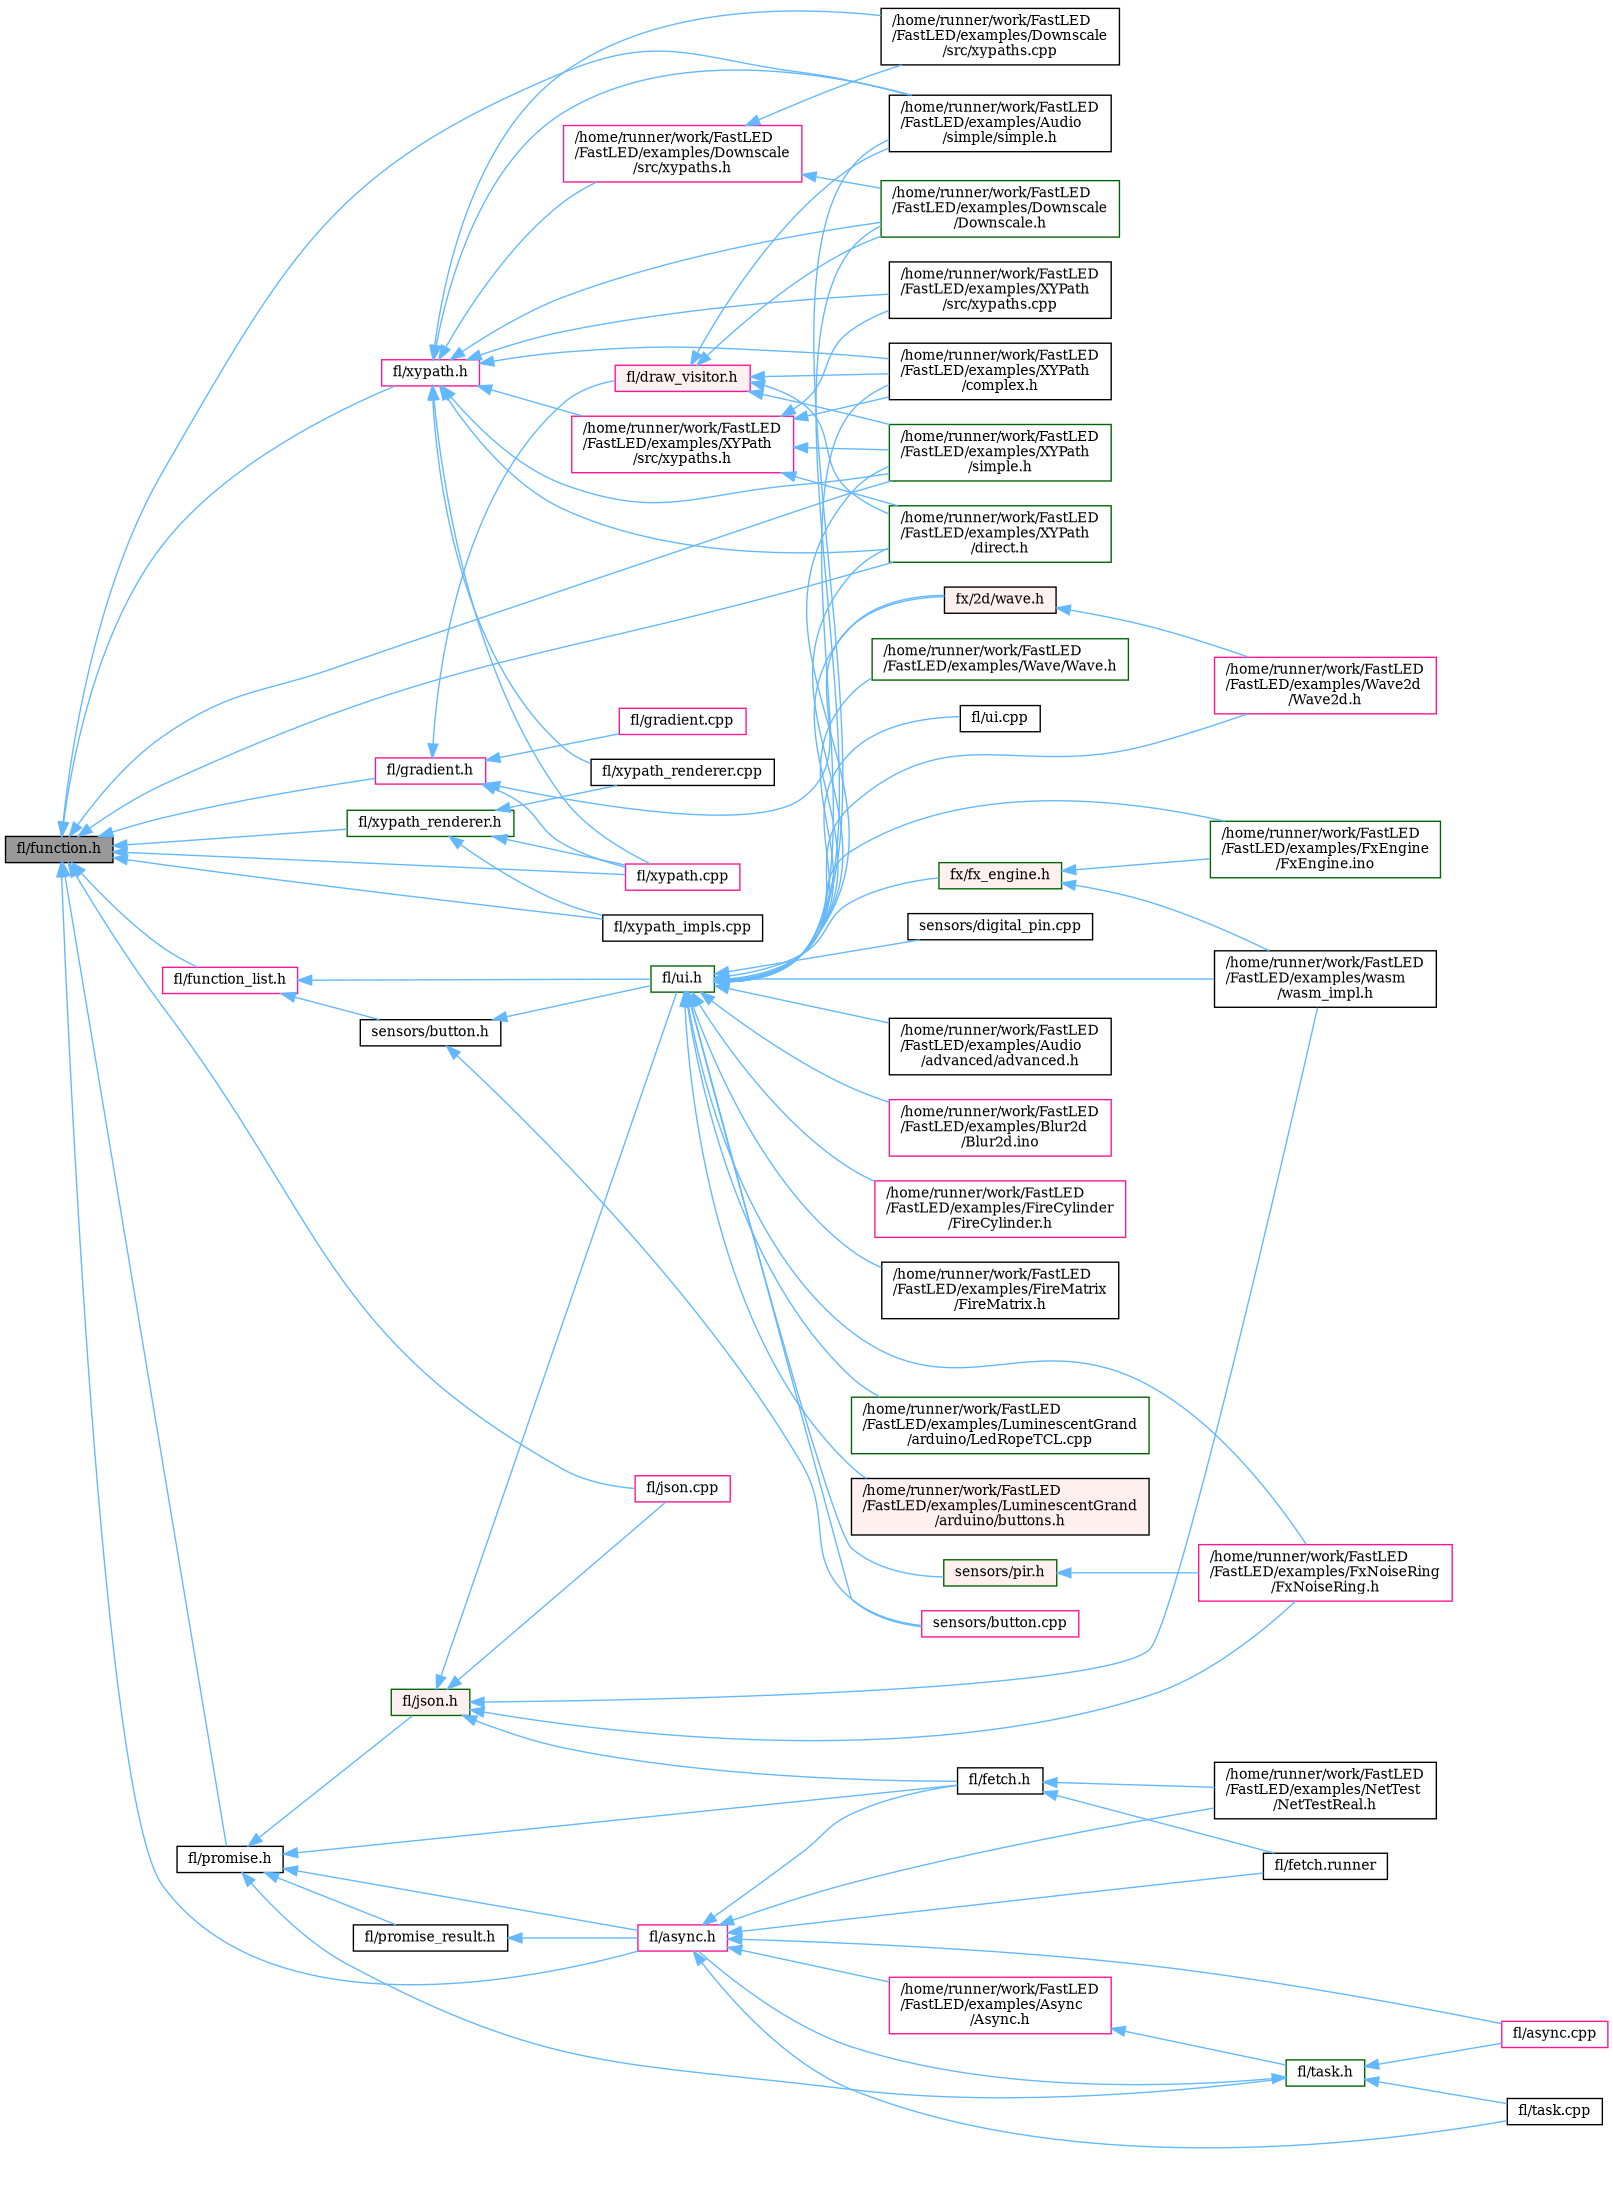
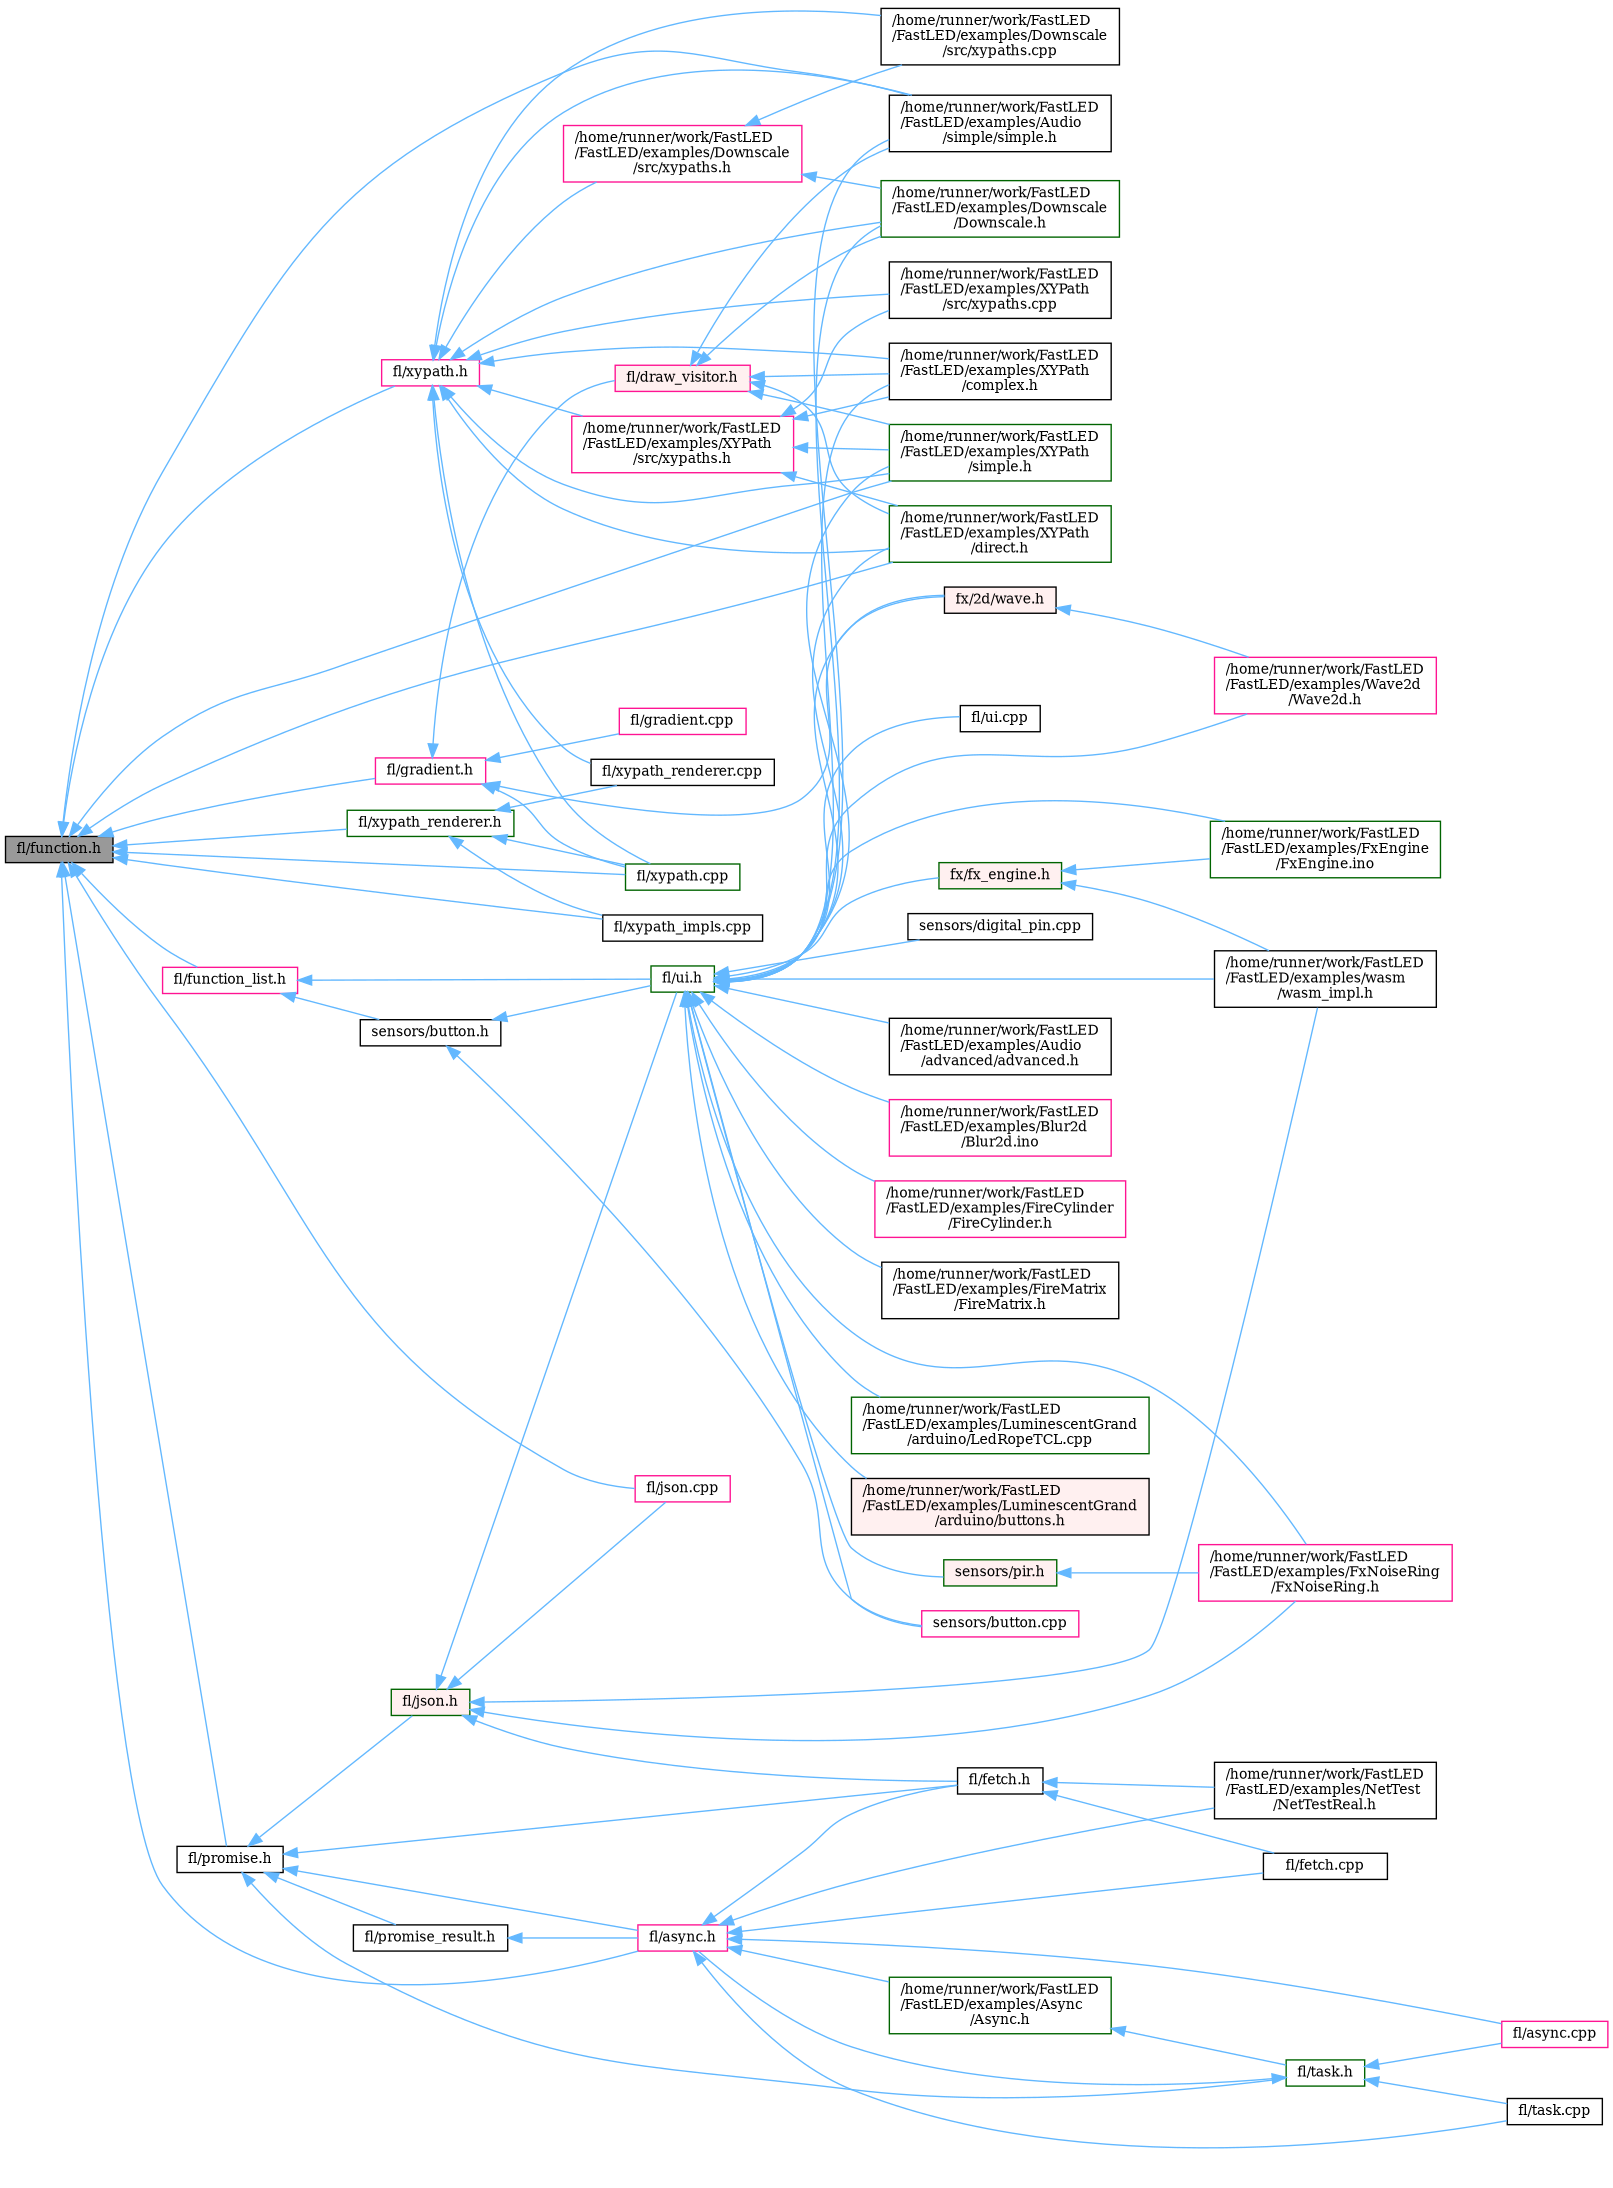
(1000, 659) -> none
(683, 877) -> (683, 877)
(1325, 1866) -> (1325, 1866)
(1000, 2006) -> (1000, 2006)
